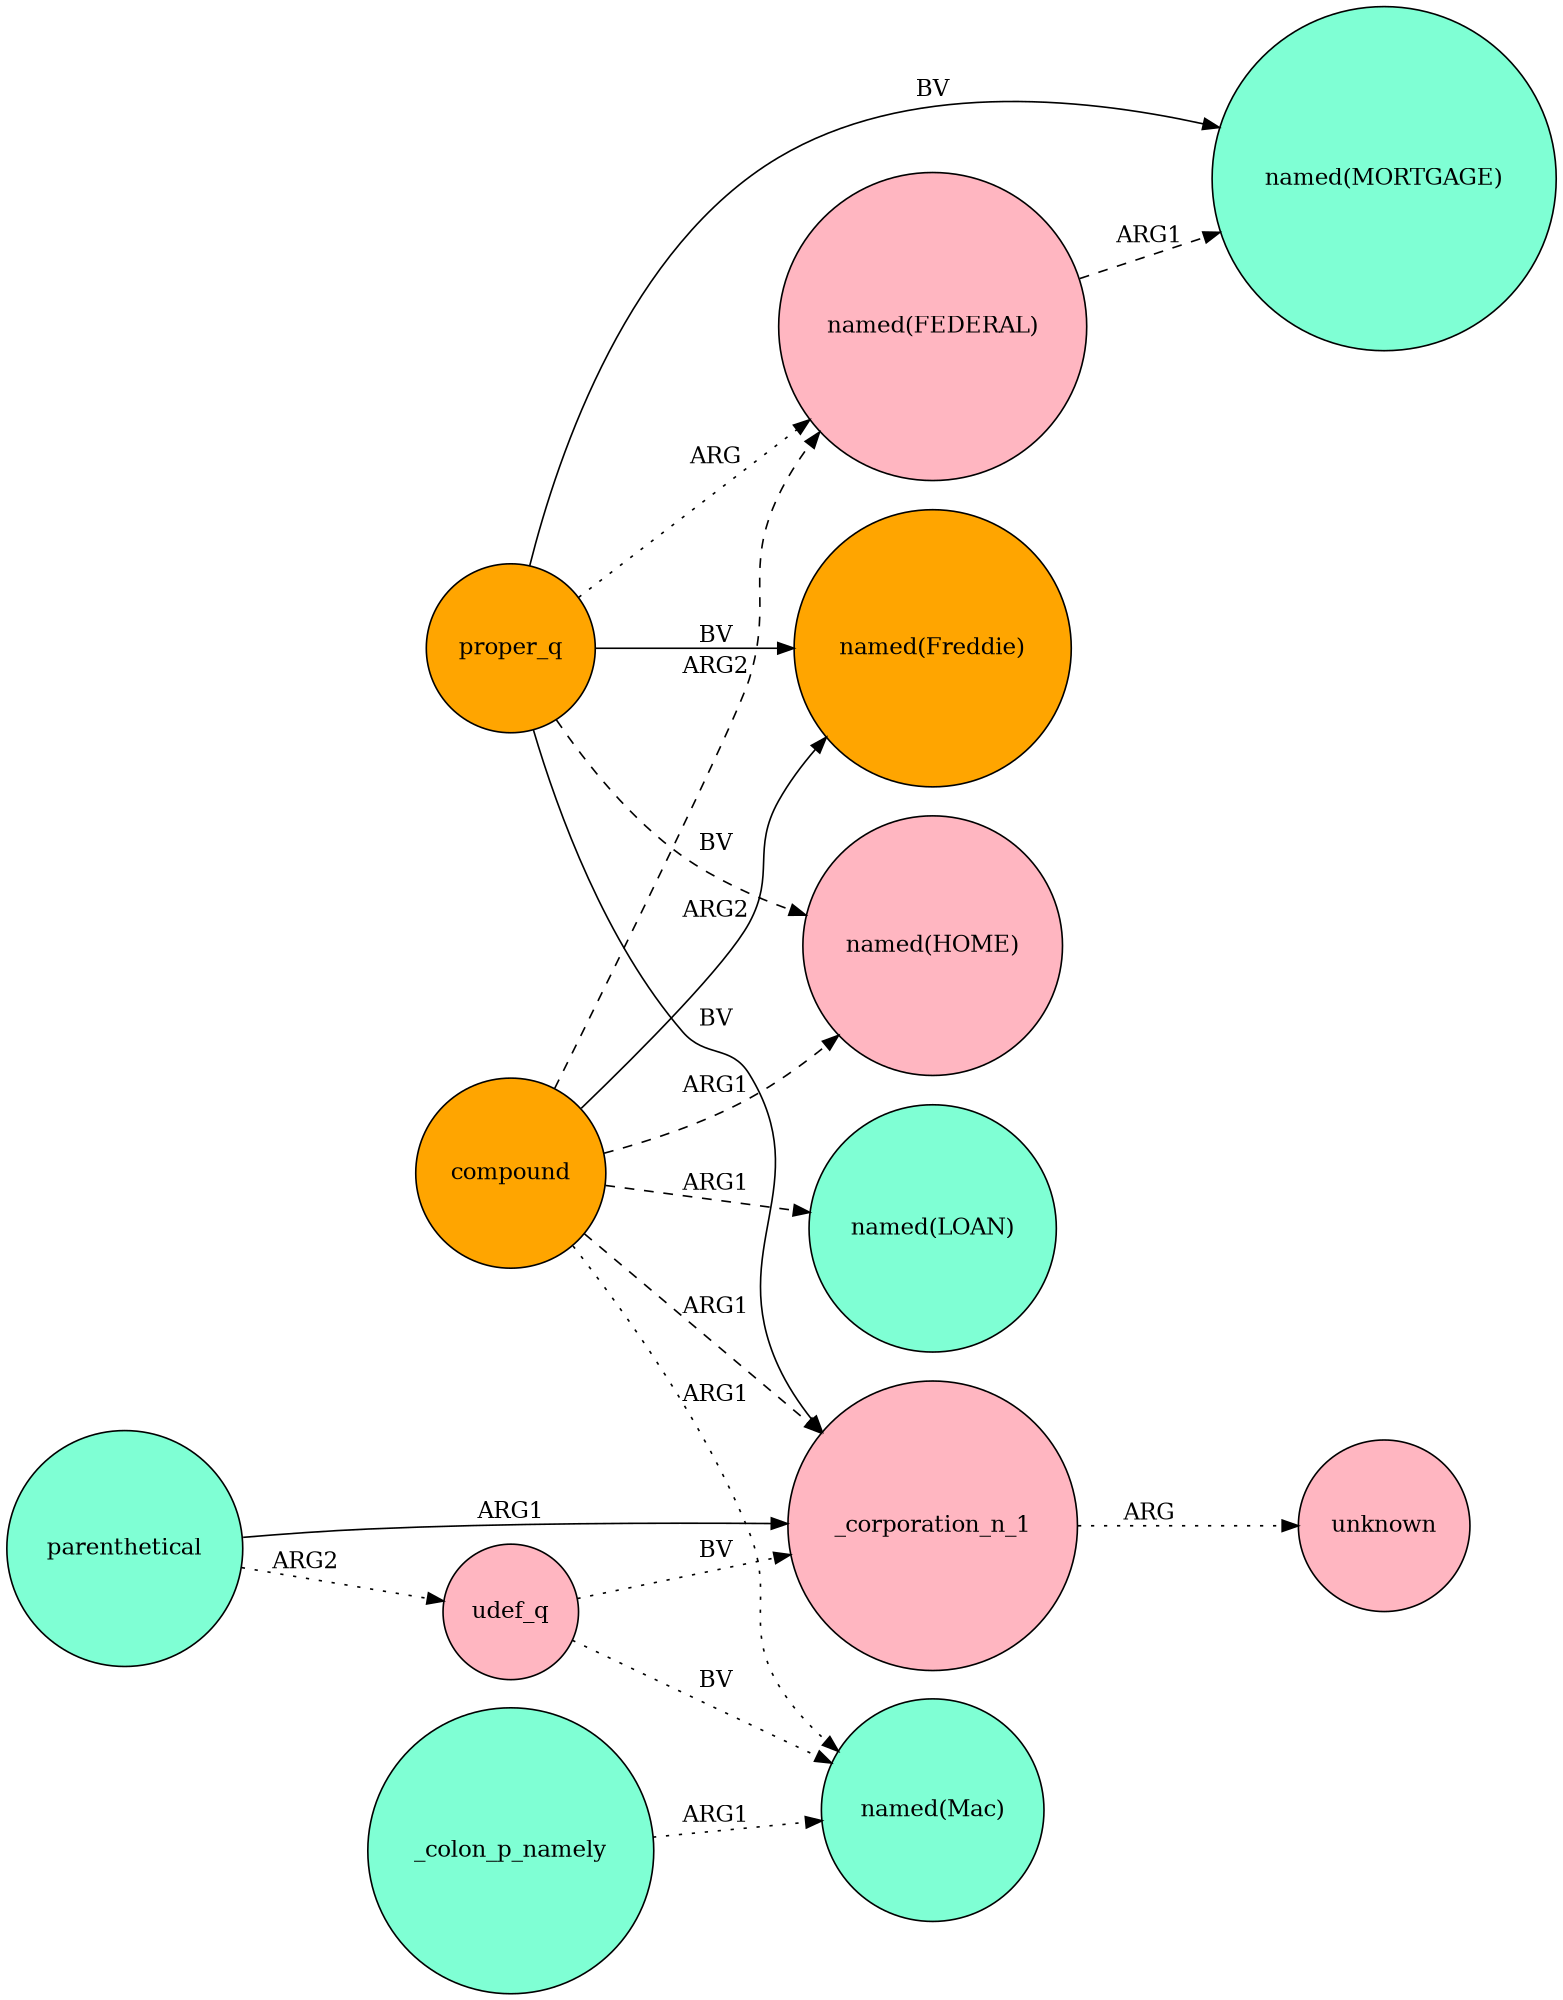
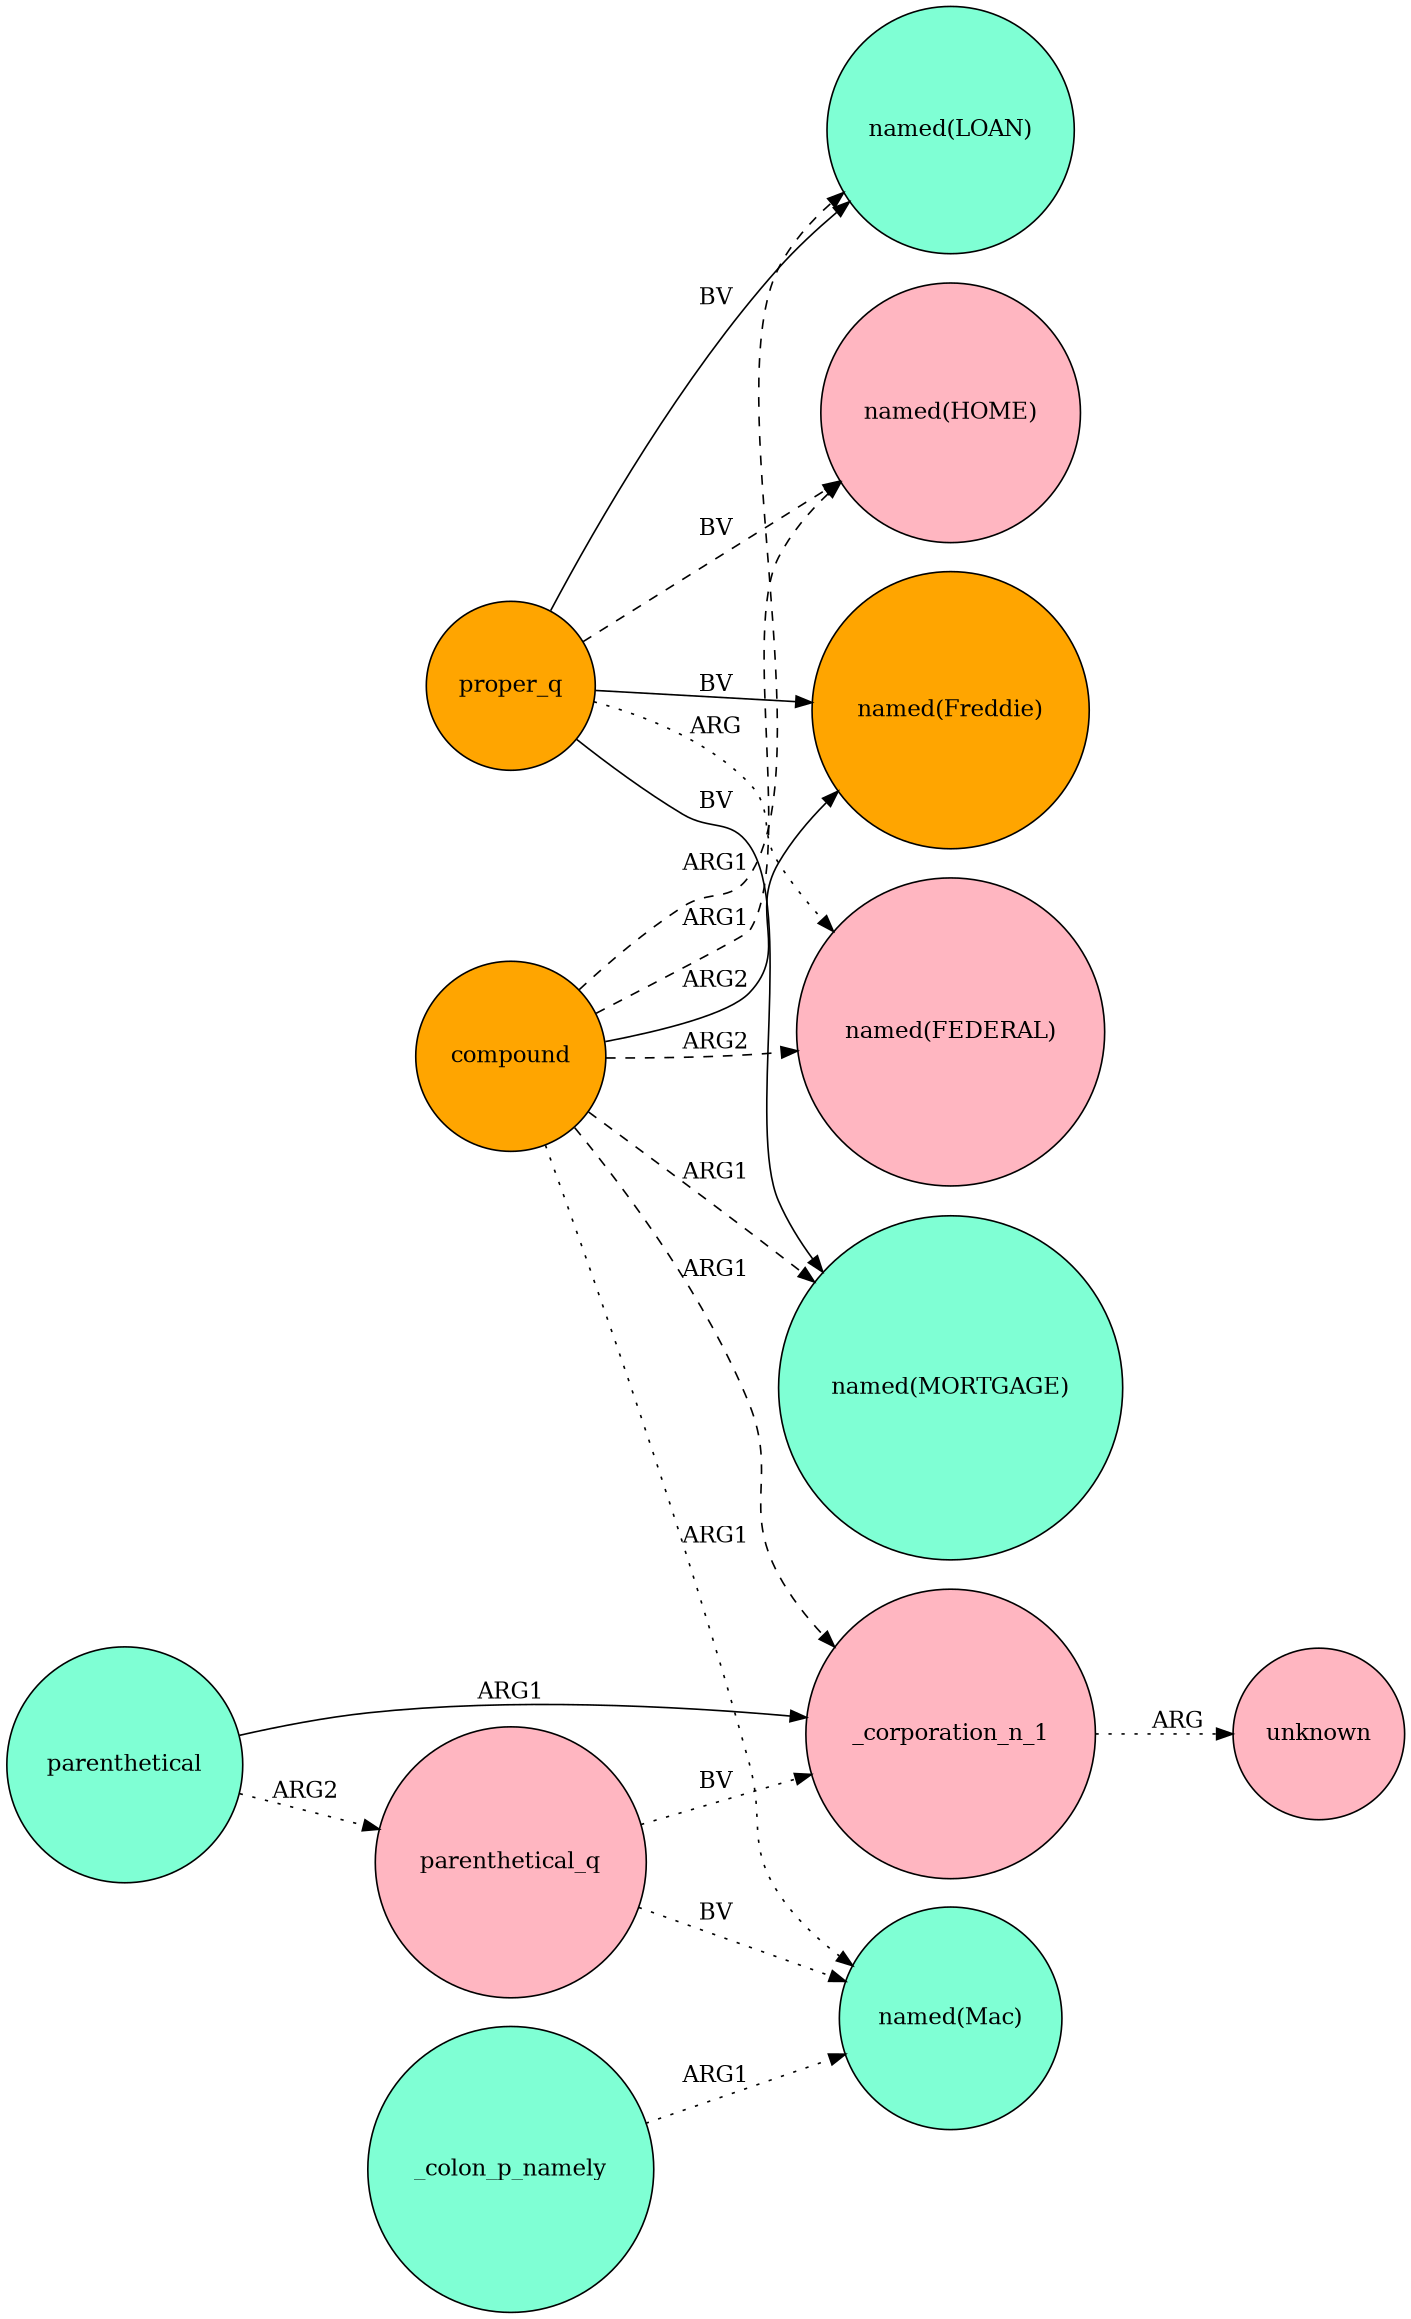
(1142, 258) -> (695, 1191)
(728, 1056) -> (677, 399)
(511, 1612) -> (511, 1862)
